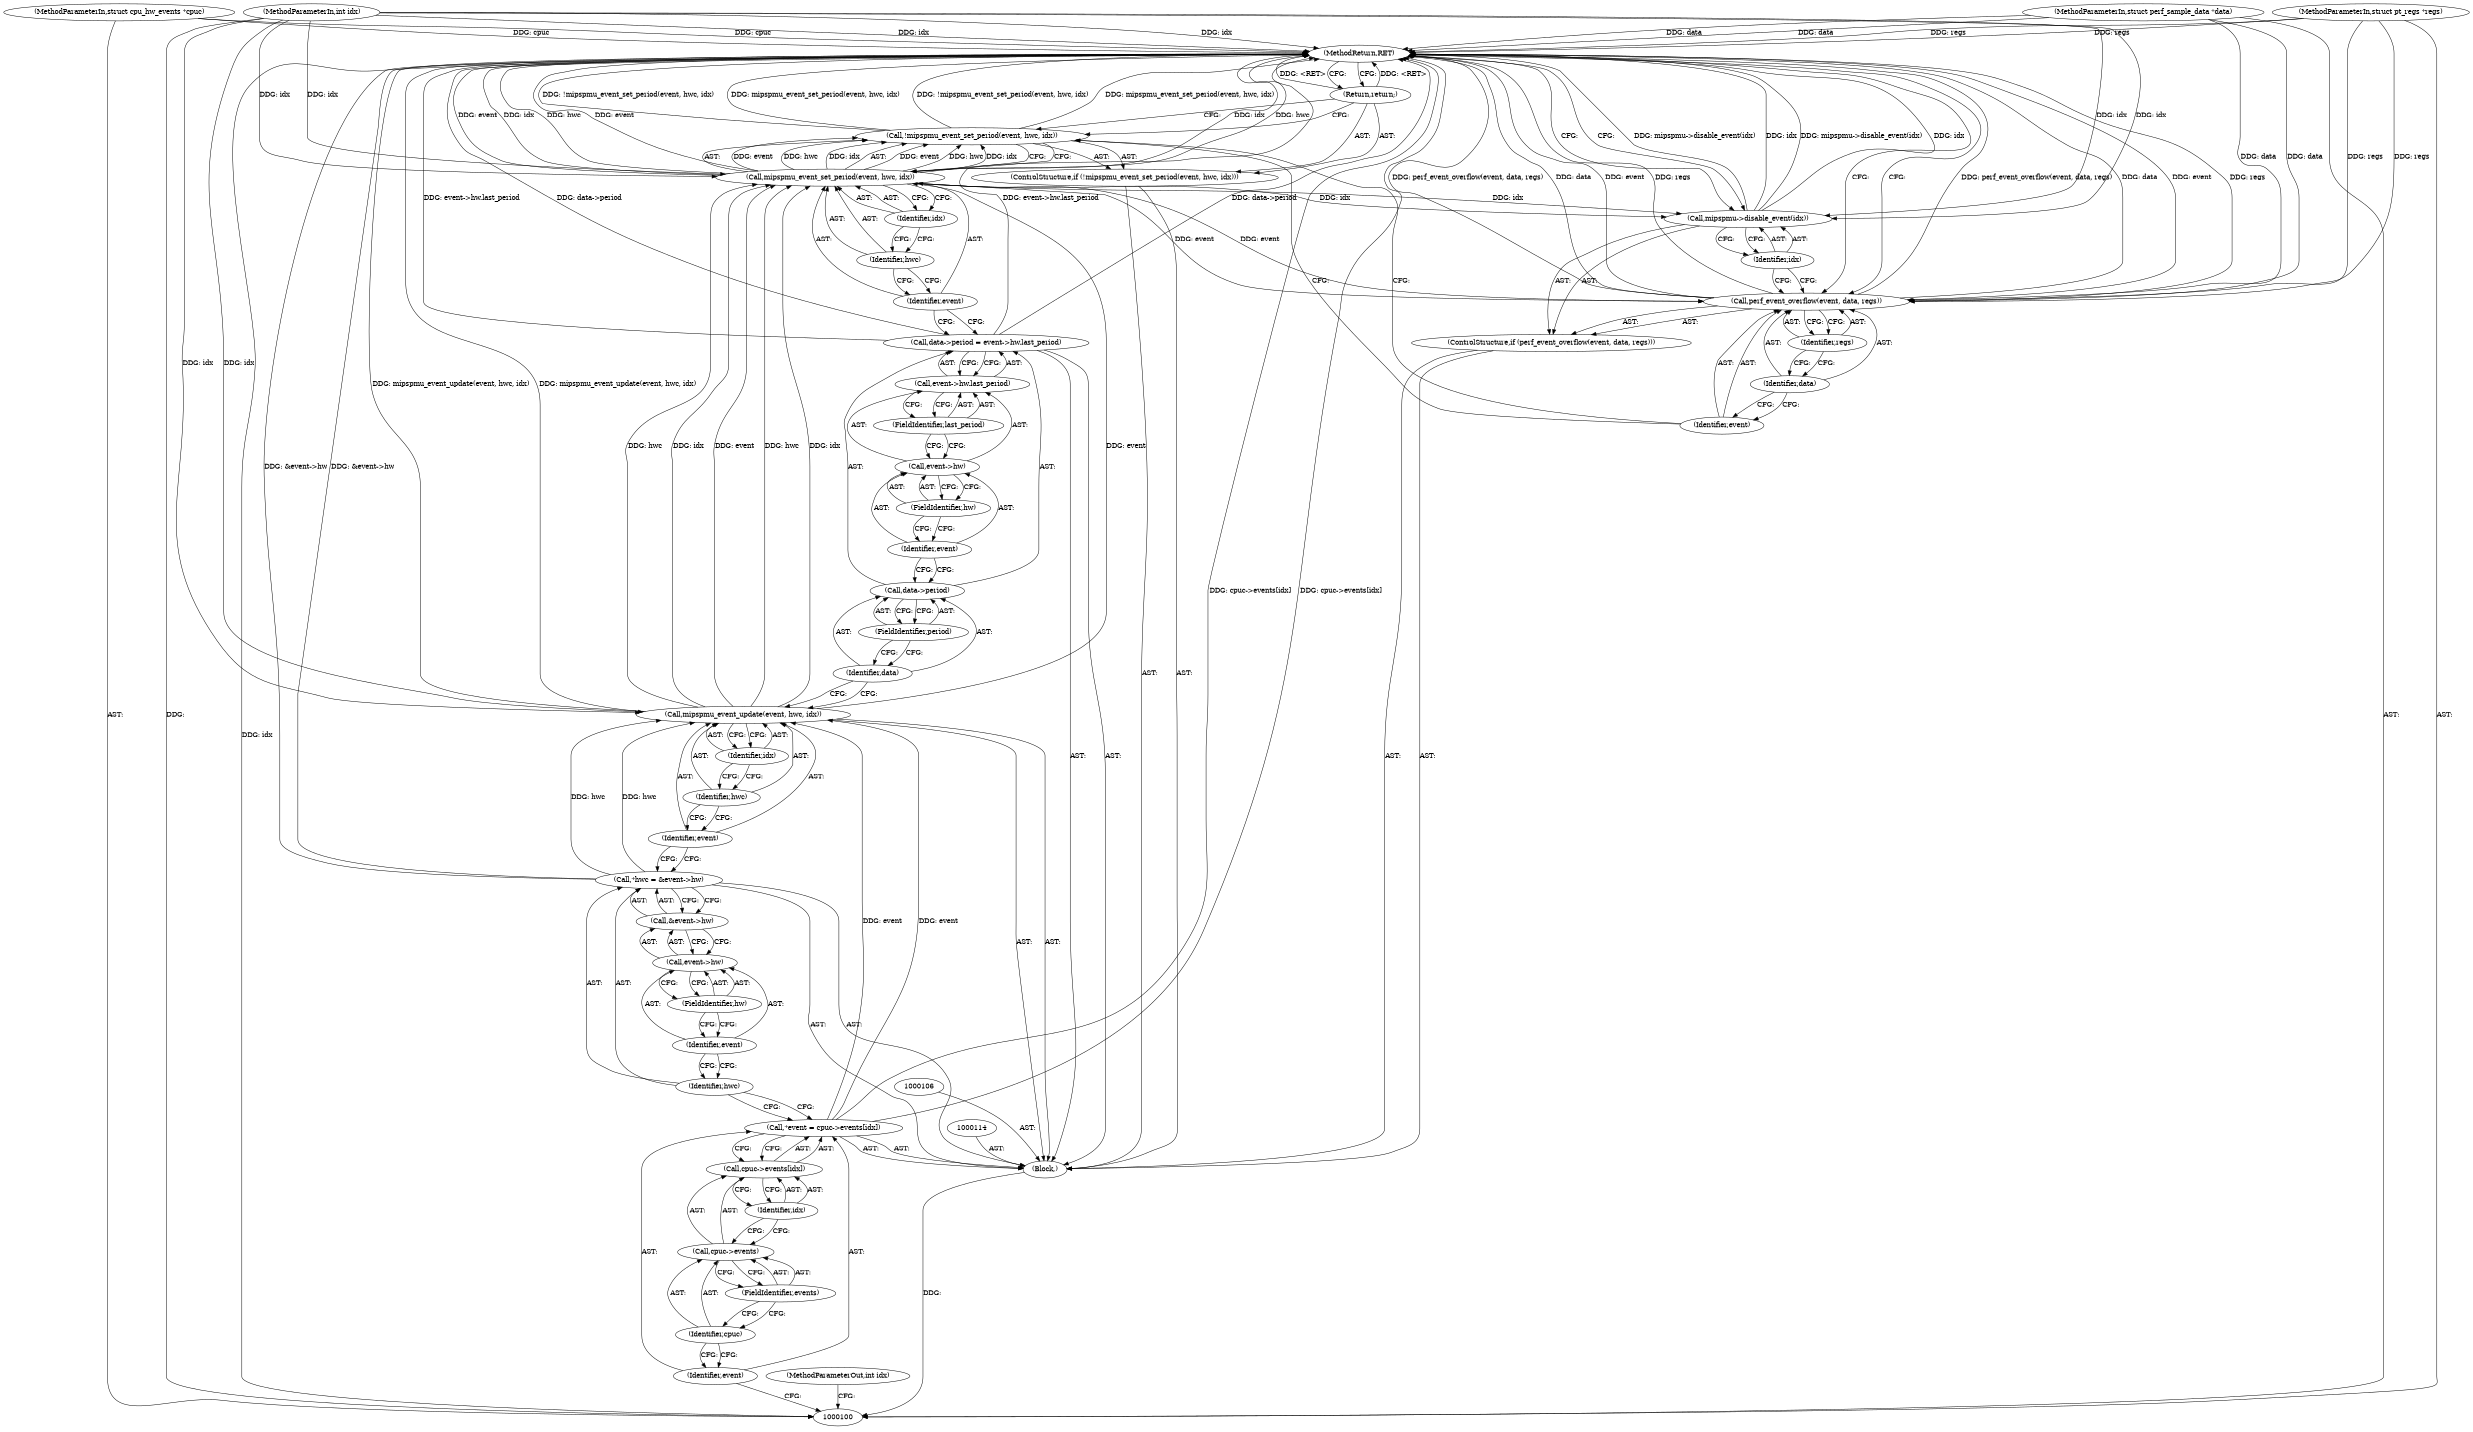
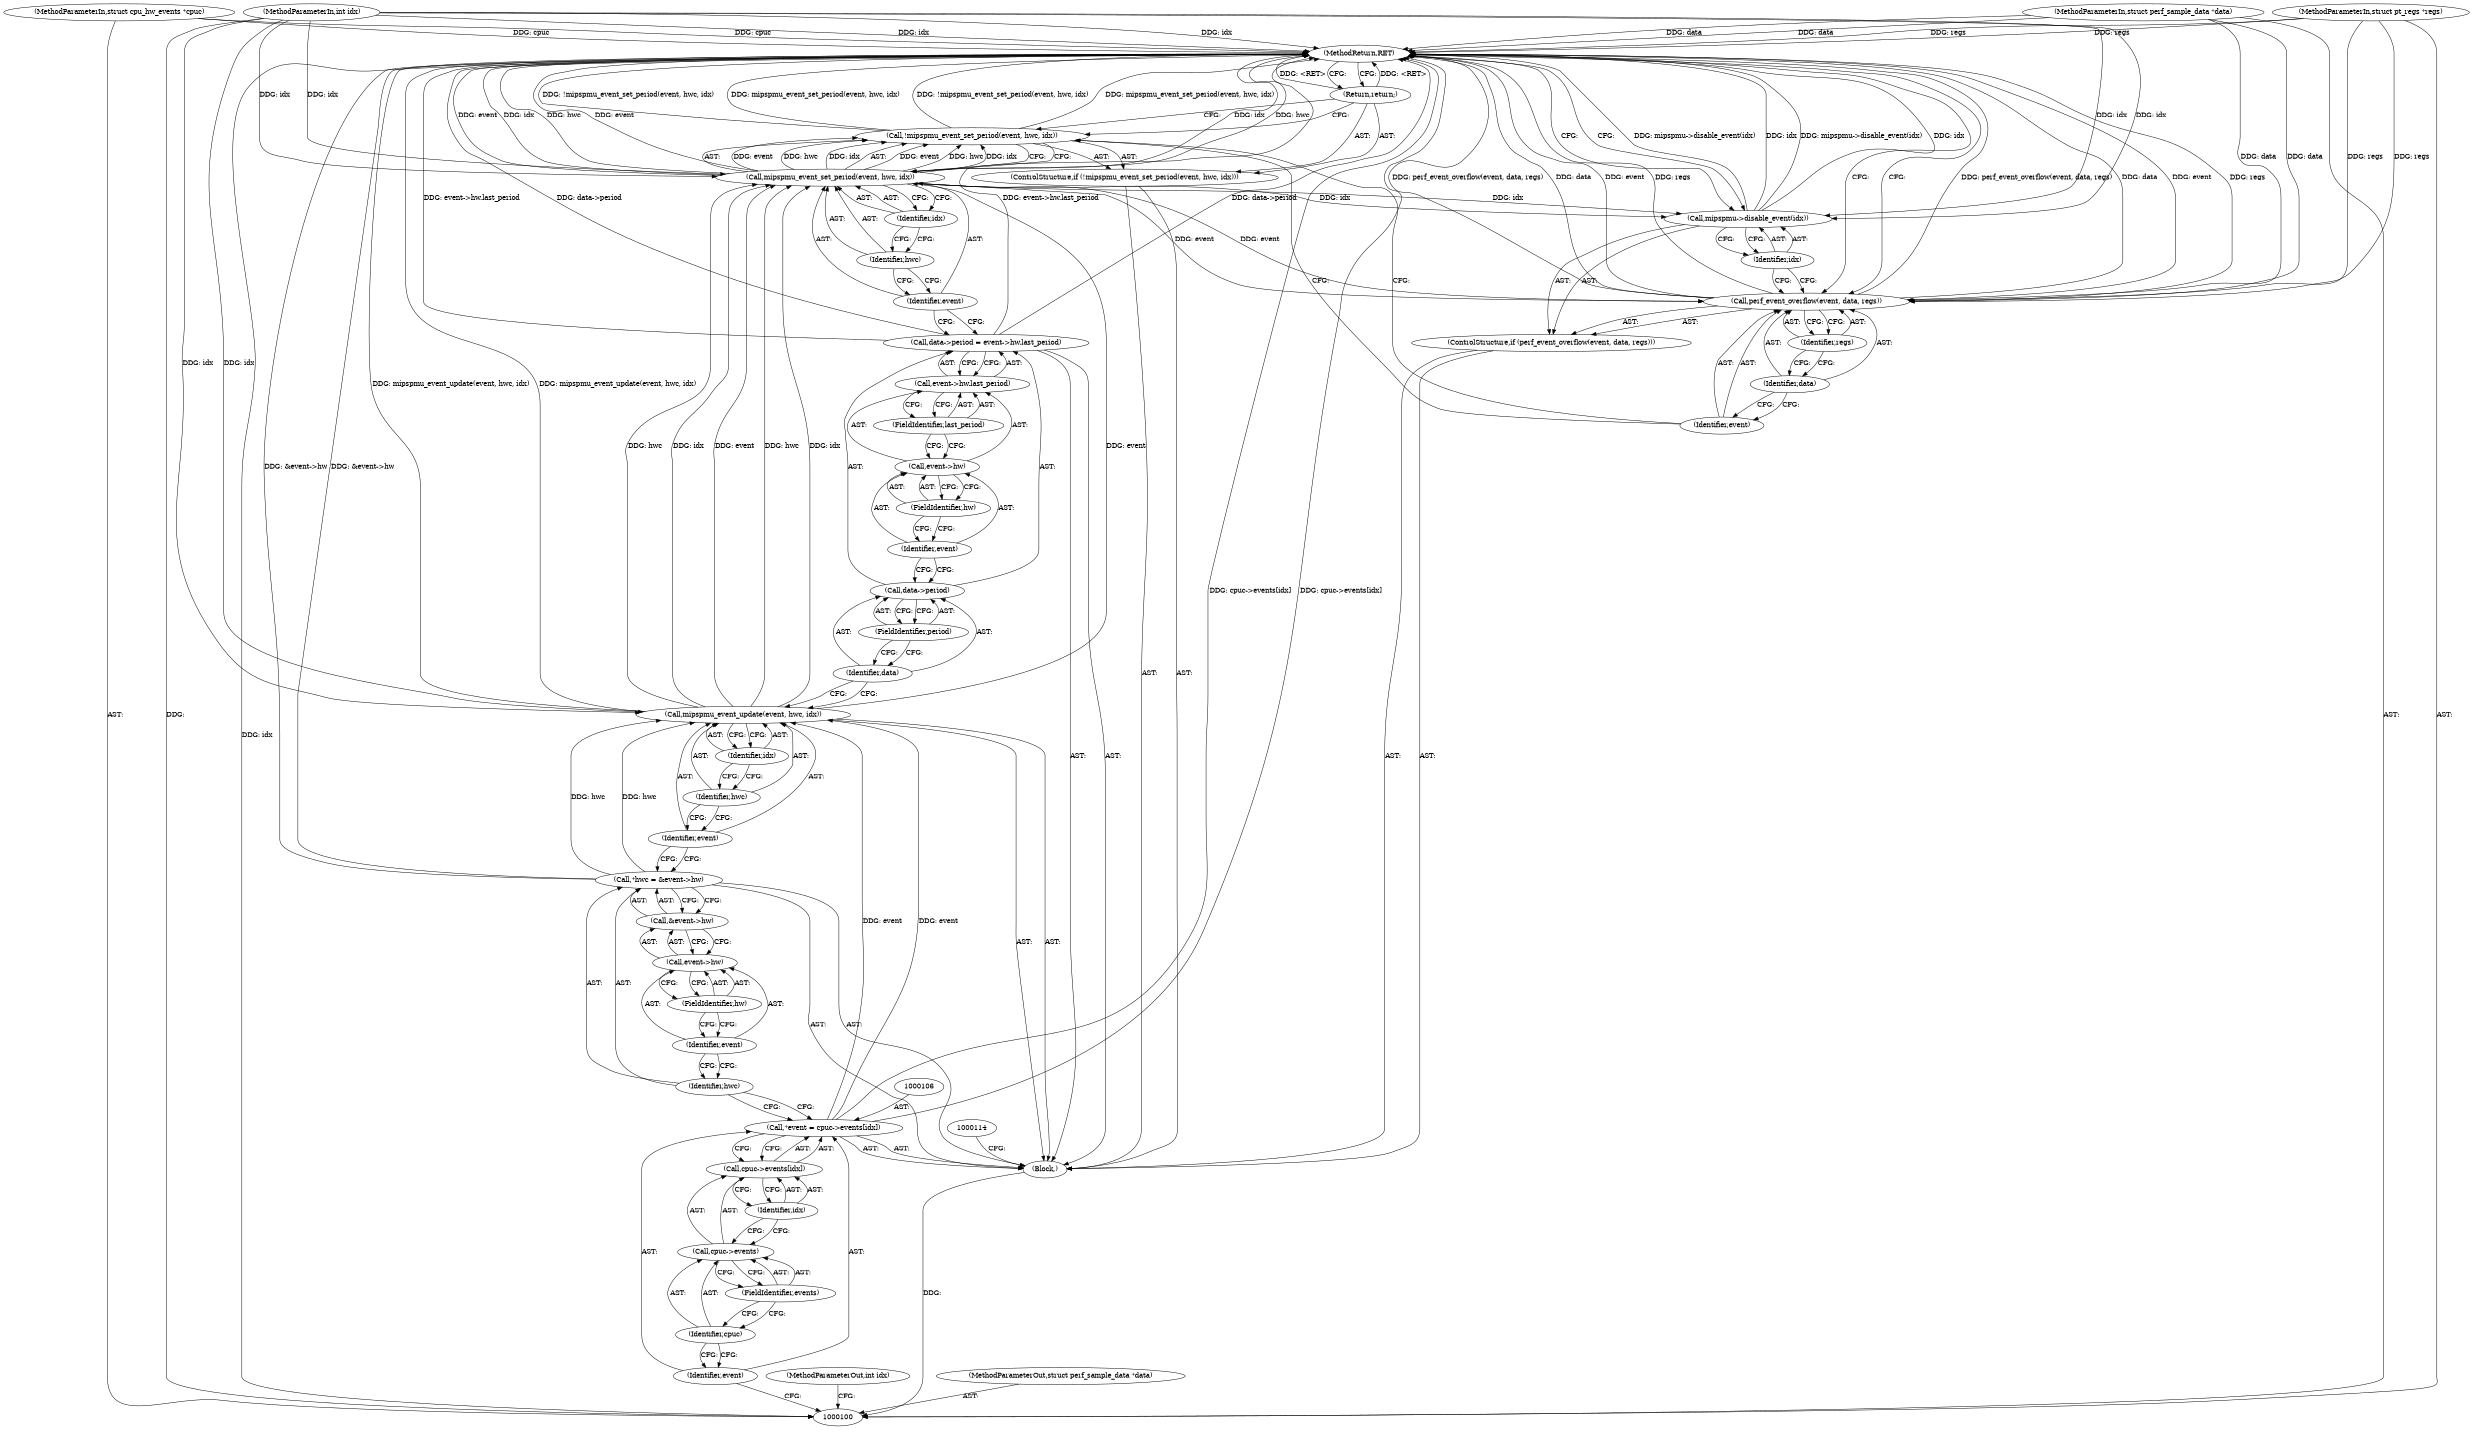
(994, 1115) -> (885, 1109)
(998, 1149) -> (998, 1149)
none -> (1061, 1376)
